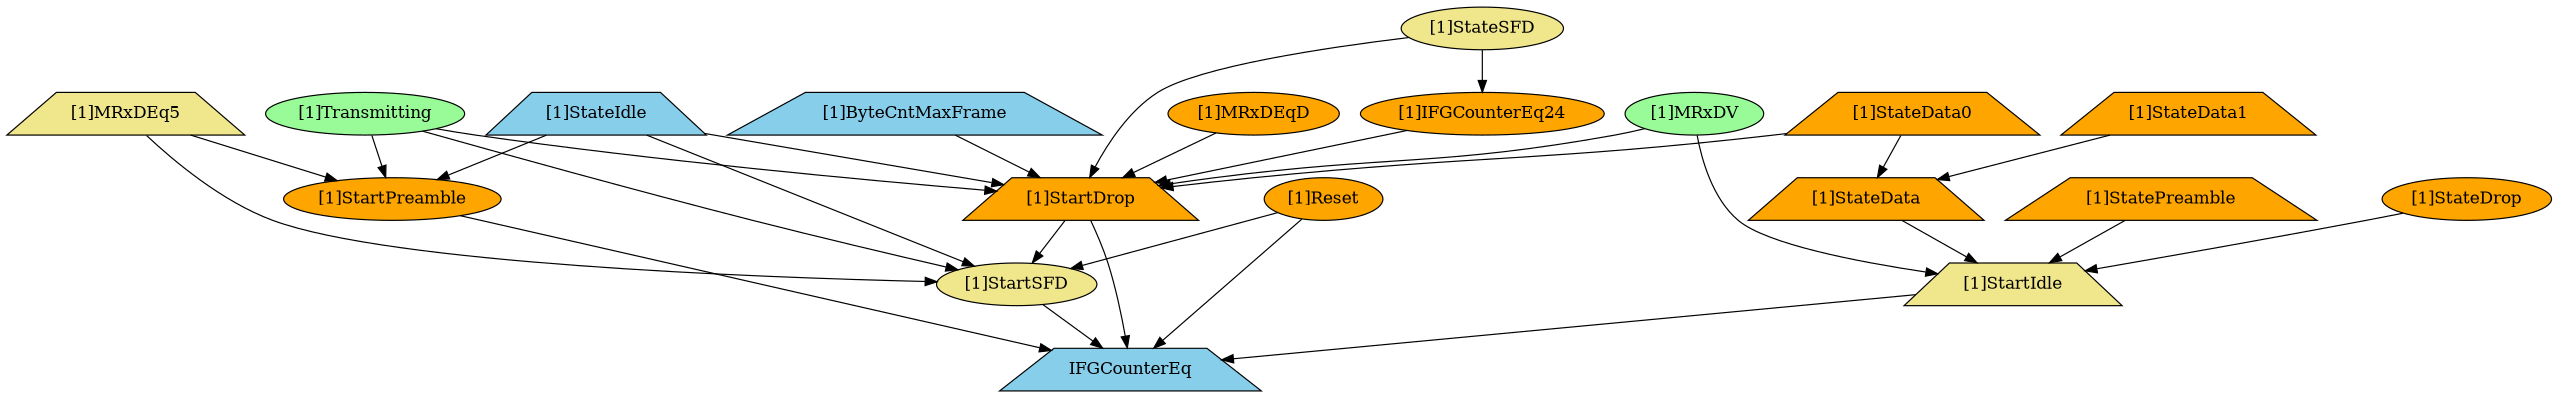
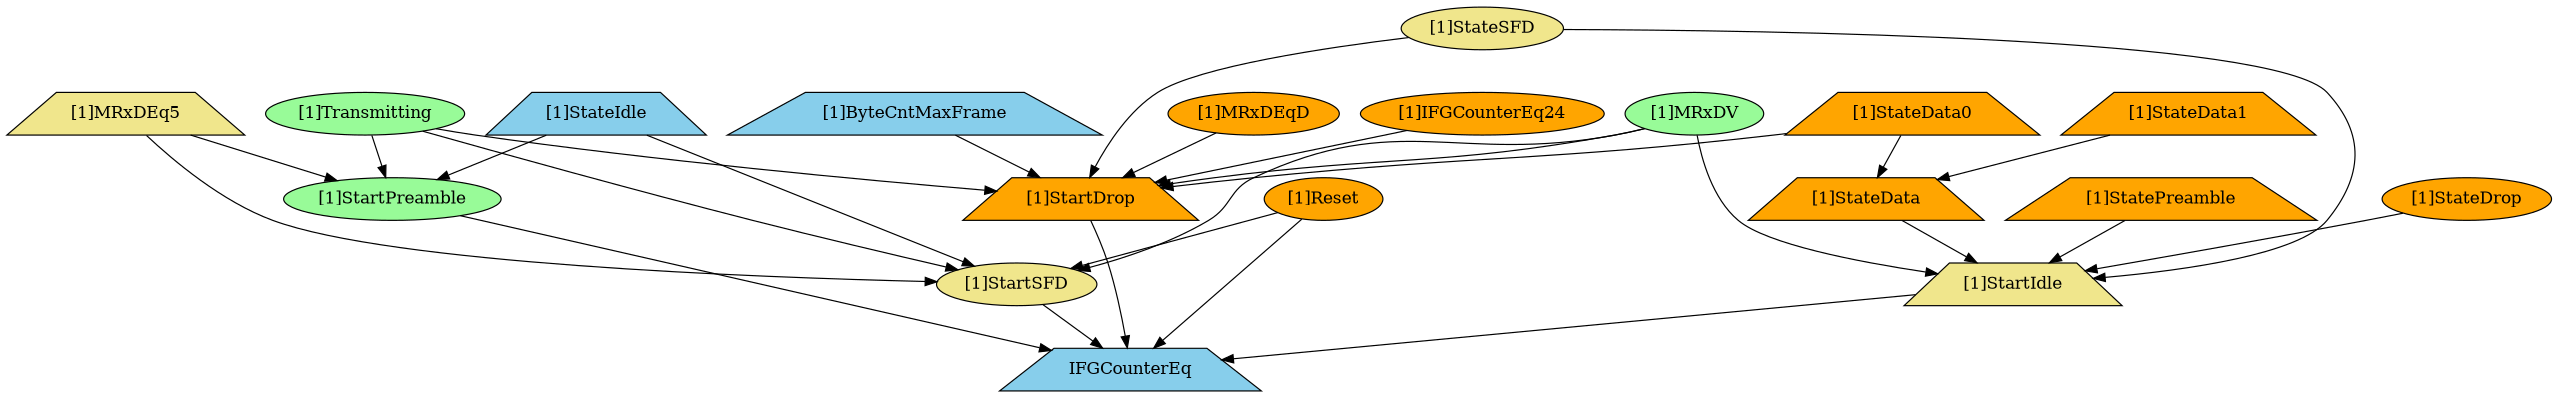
(1482, 65) -> (2135, 51)
(848, 158) -> none
(392, 199) -> (392, 199)
(1052, 237) -> (1396, 142)
